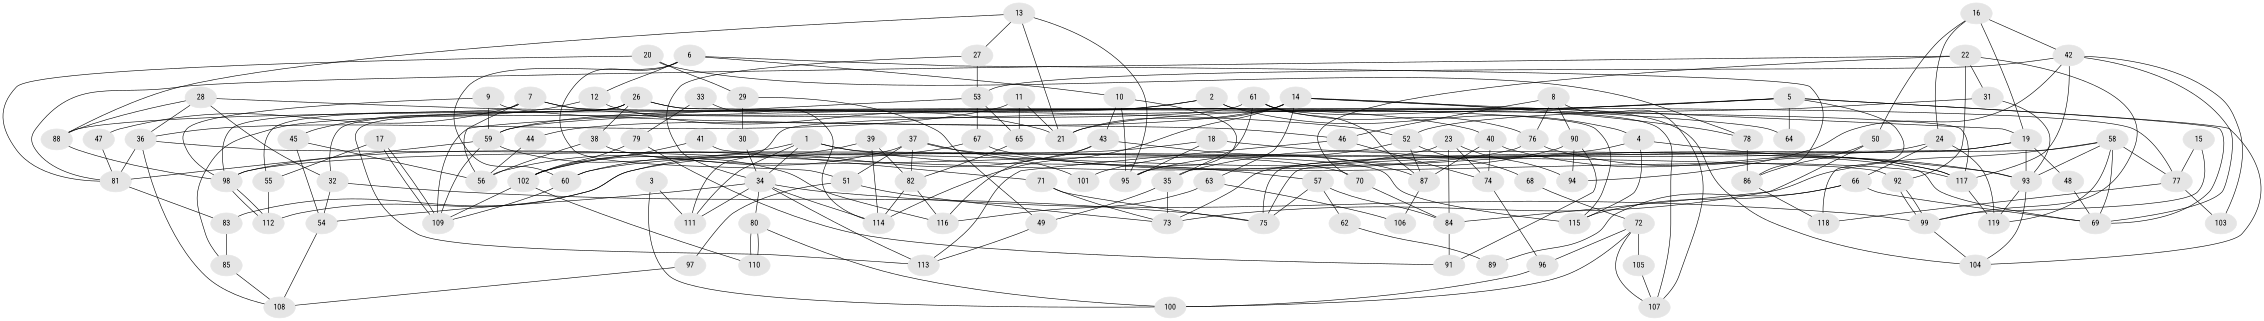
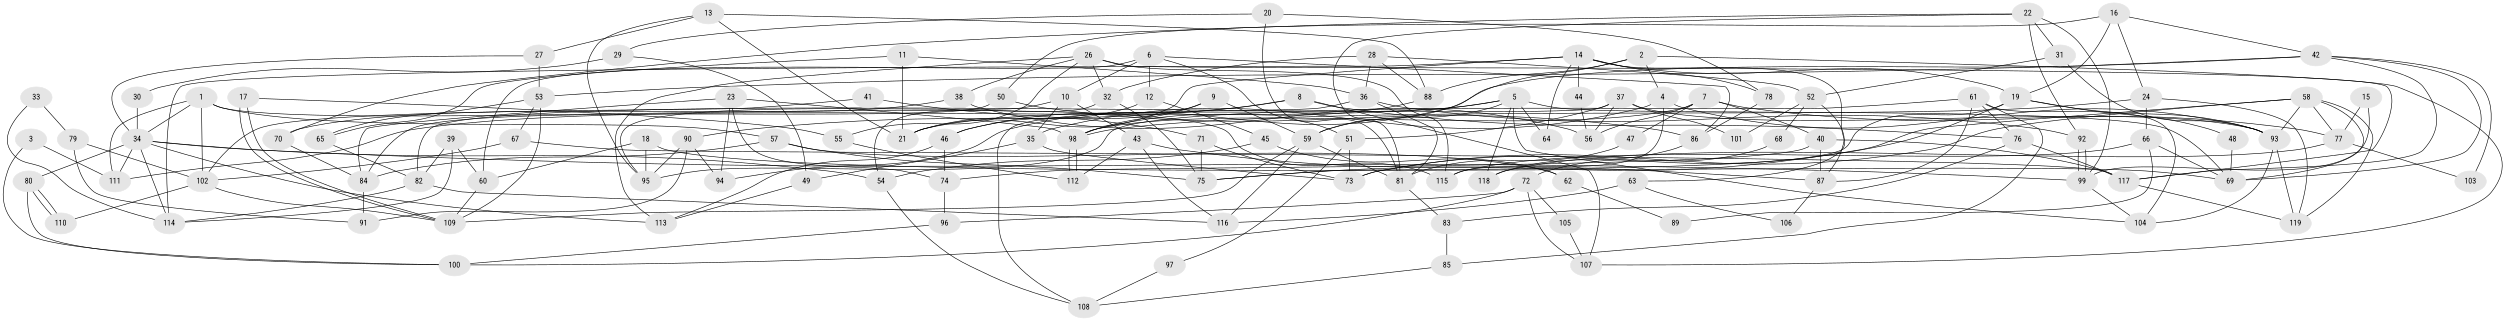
(407, 165) -> (1417, 160)
